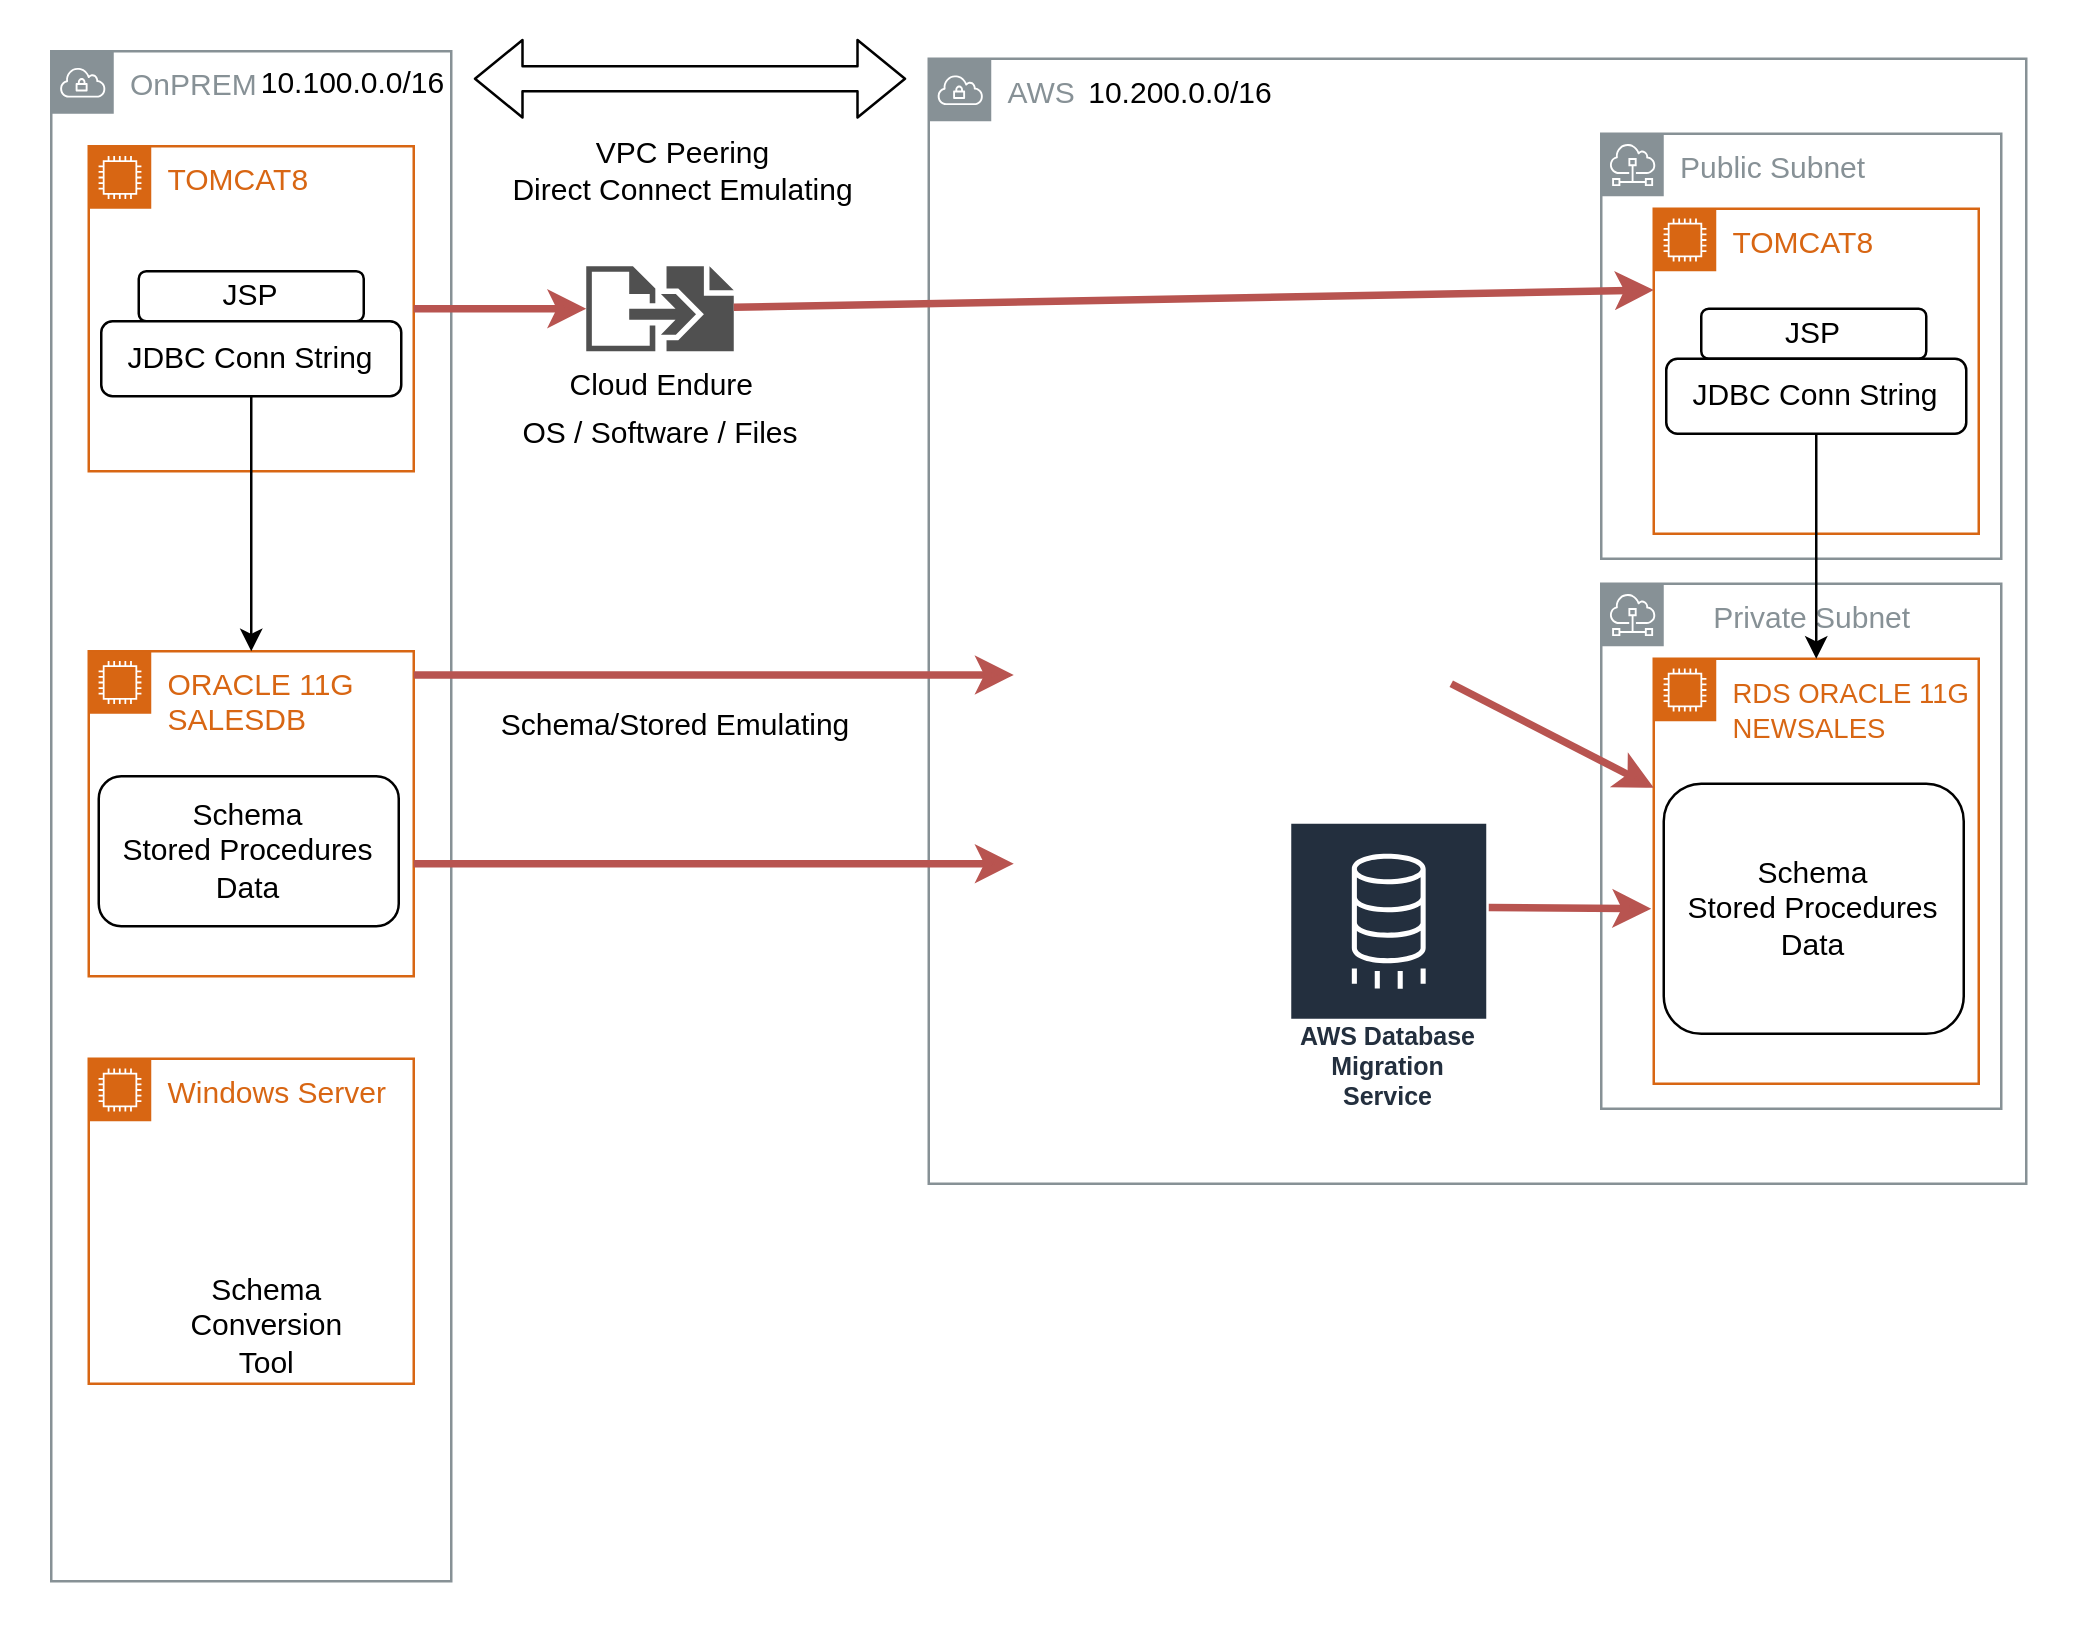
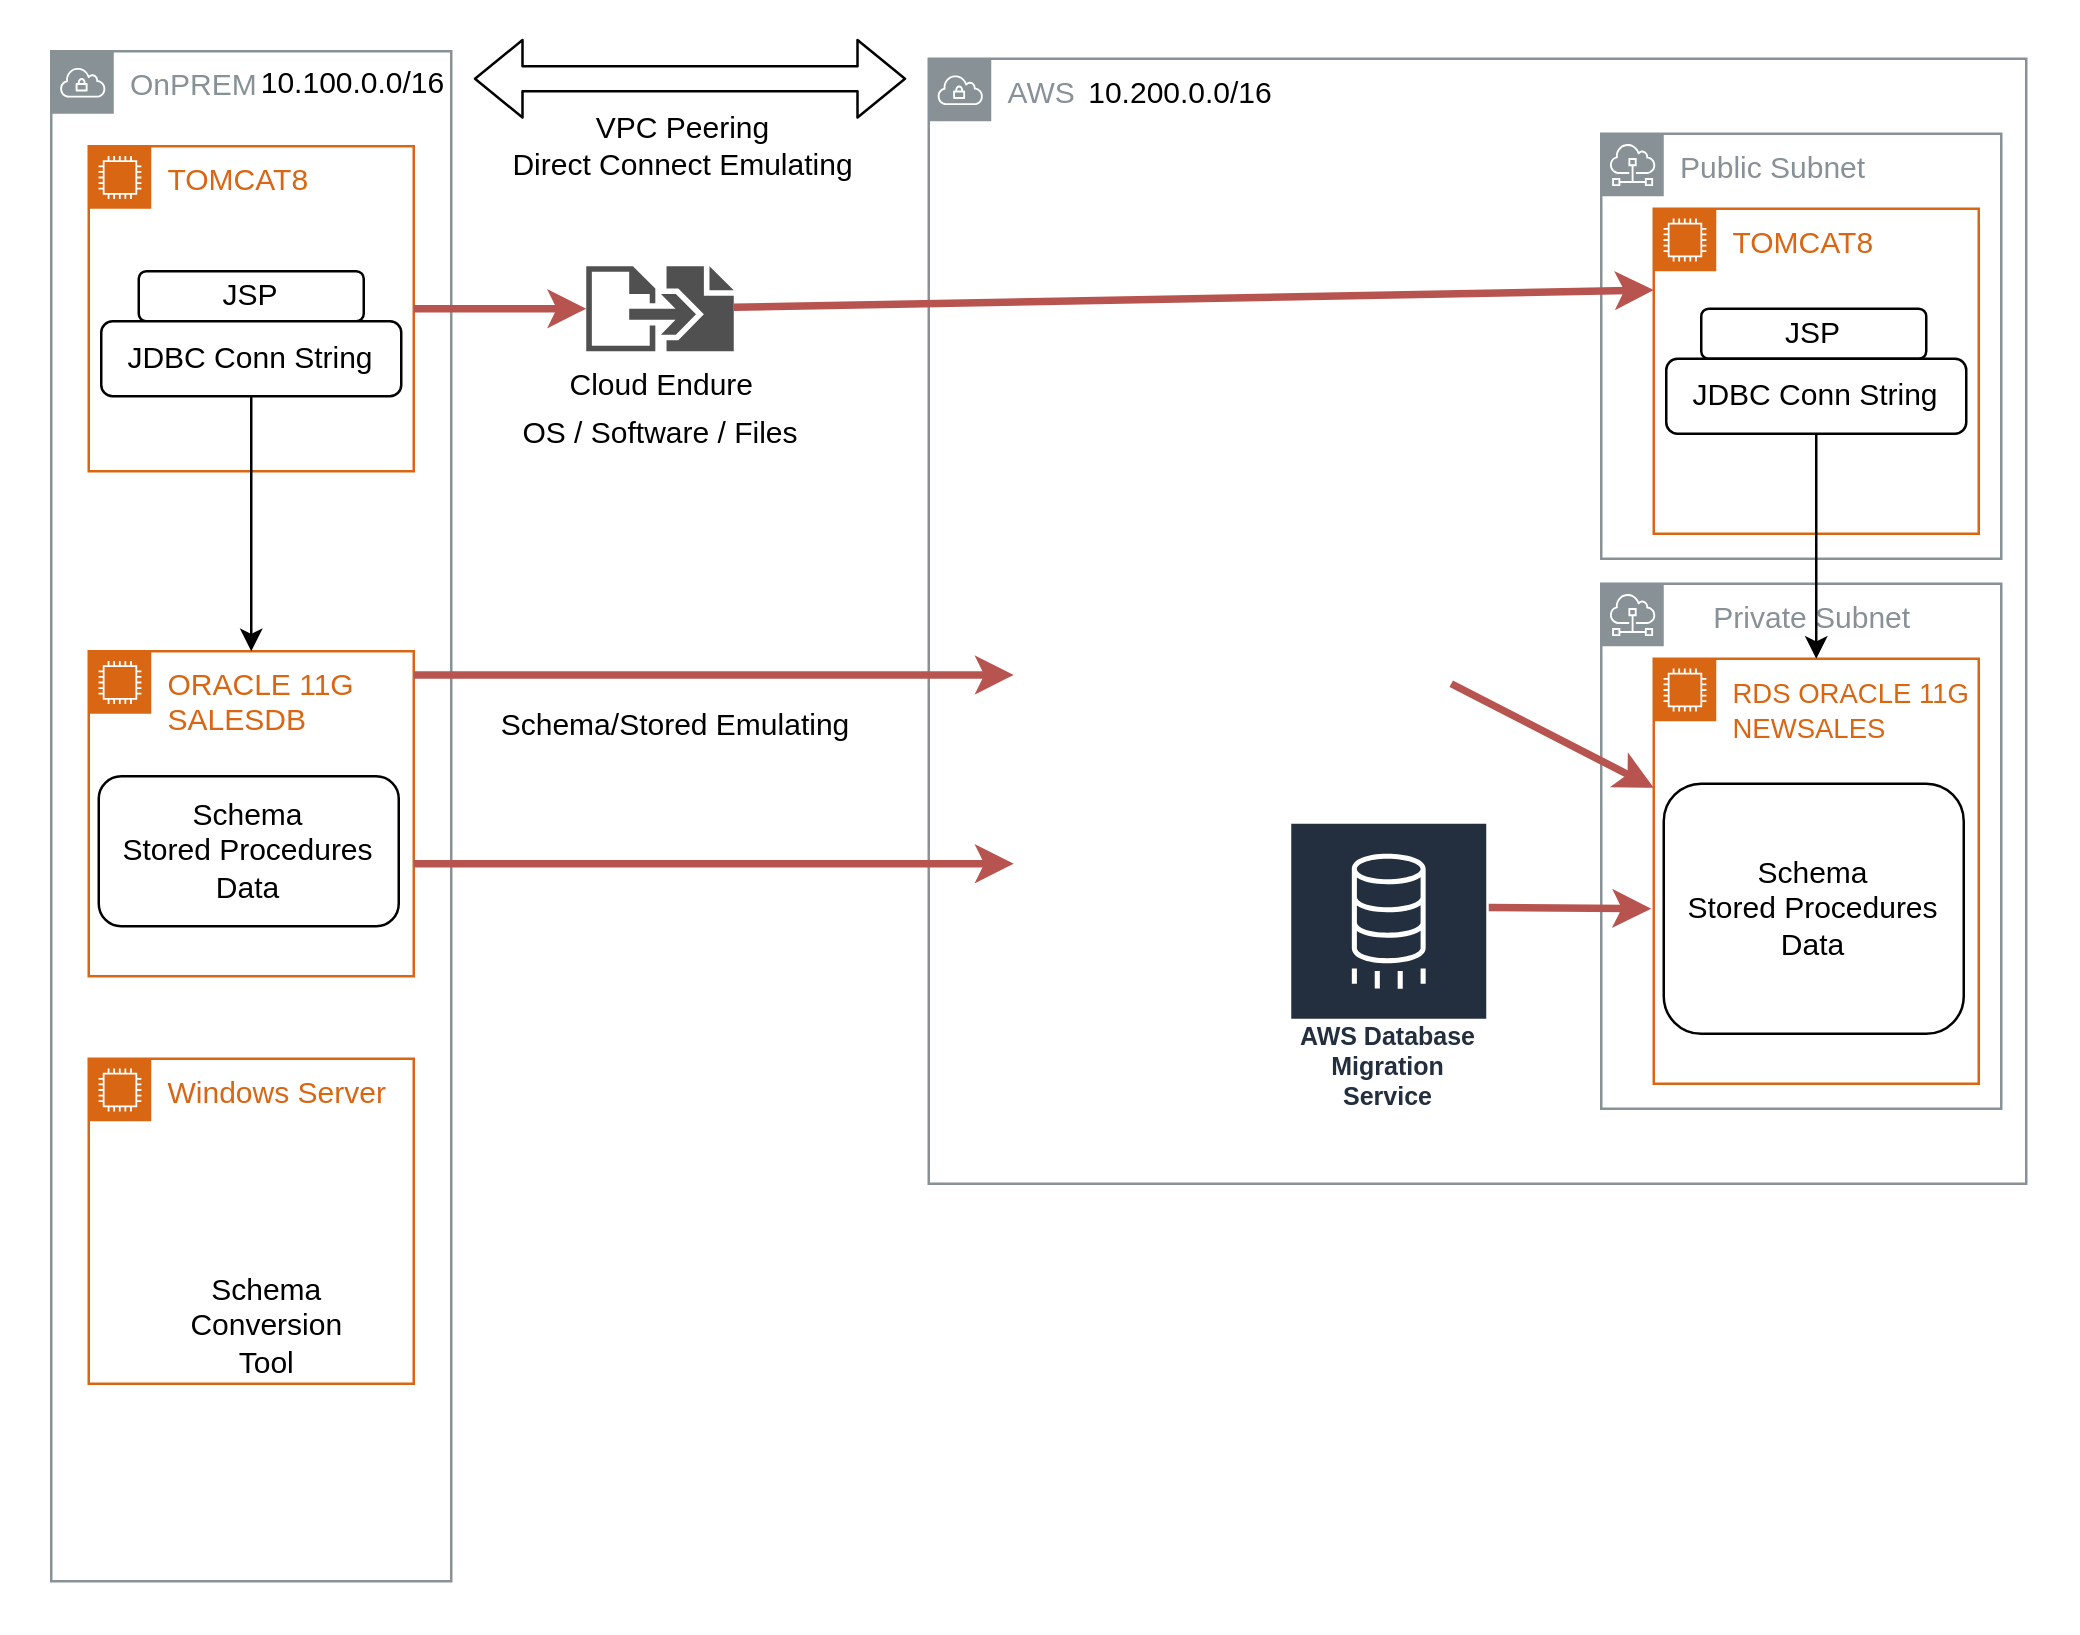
(684, 171) -> (684, 146)
